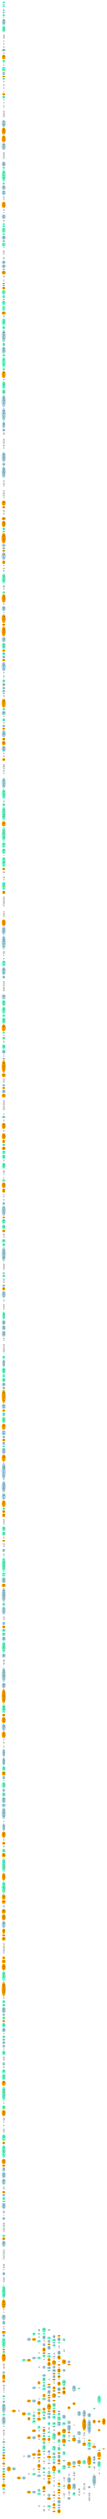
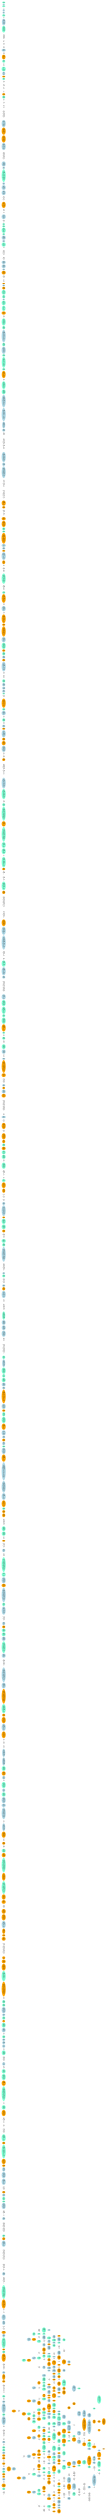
(99, 2470) -> (99, 2470)
